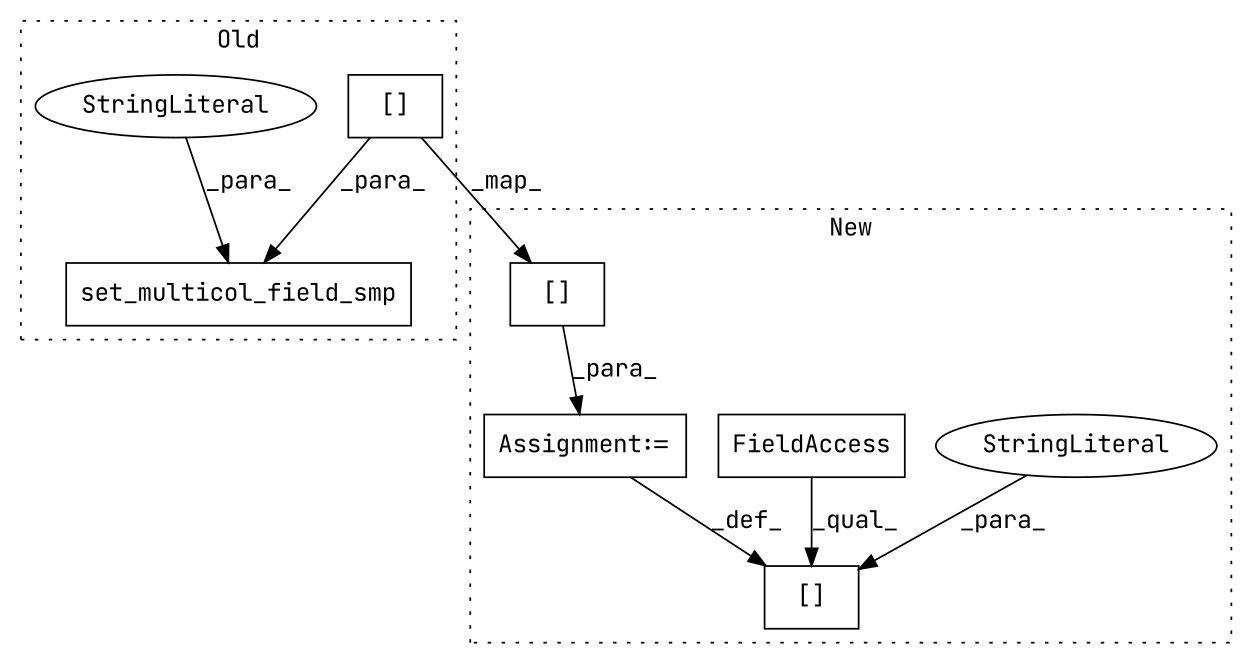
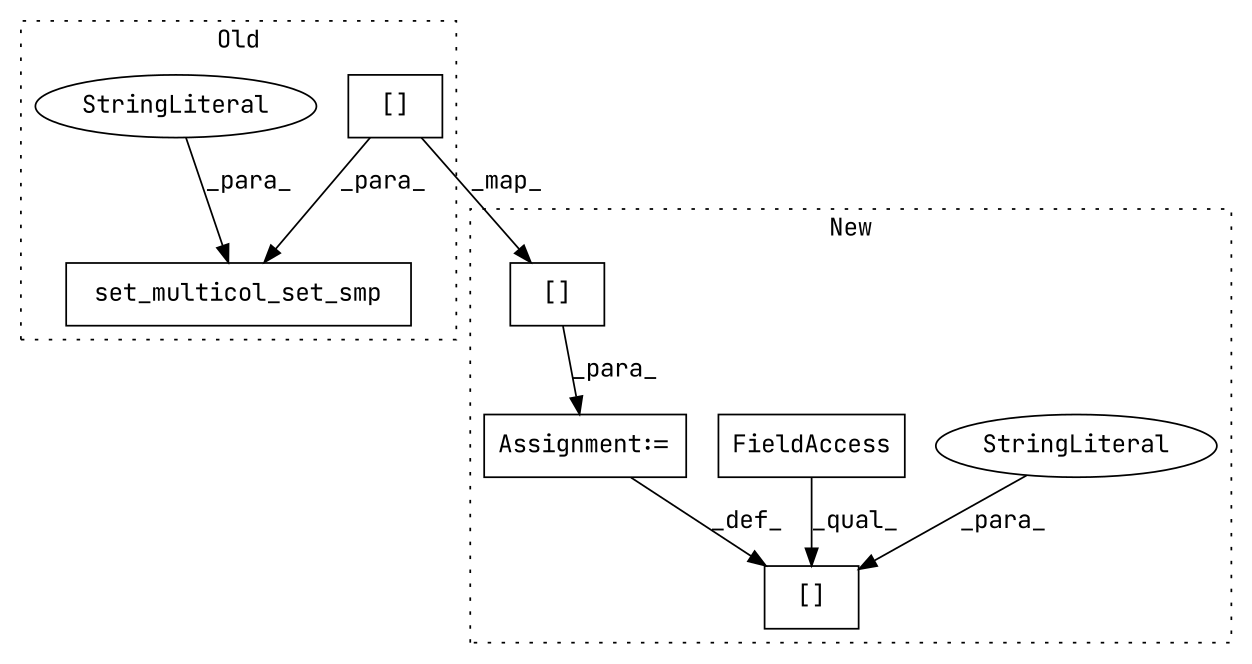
(239, 294) -> (239, 294)
